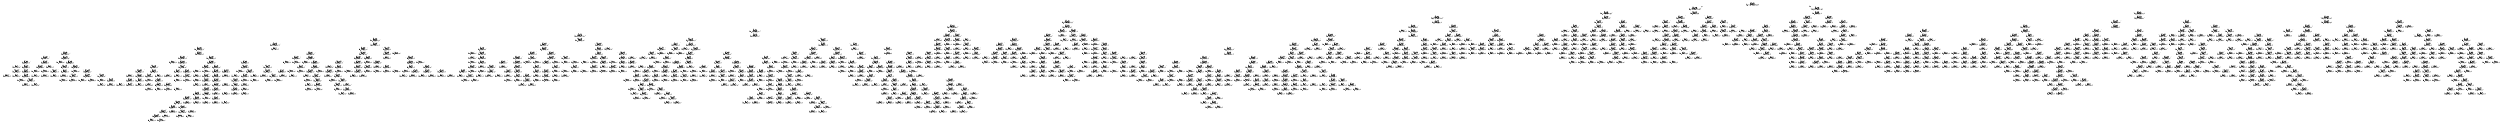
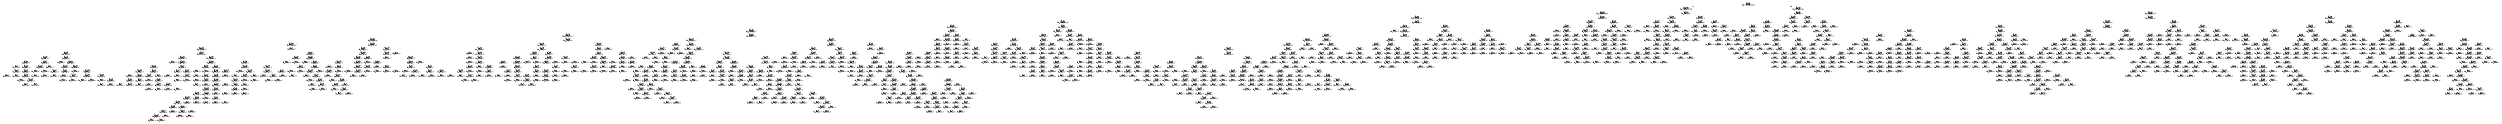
(1289, 62) -> none
